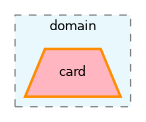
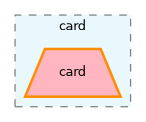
(73, 27) -> (73, 27)
